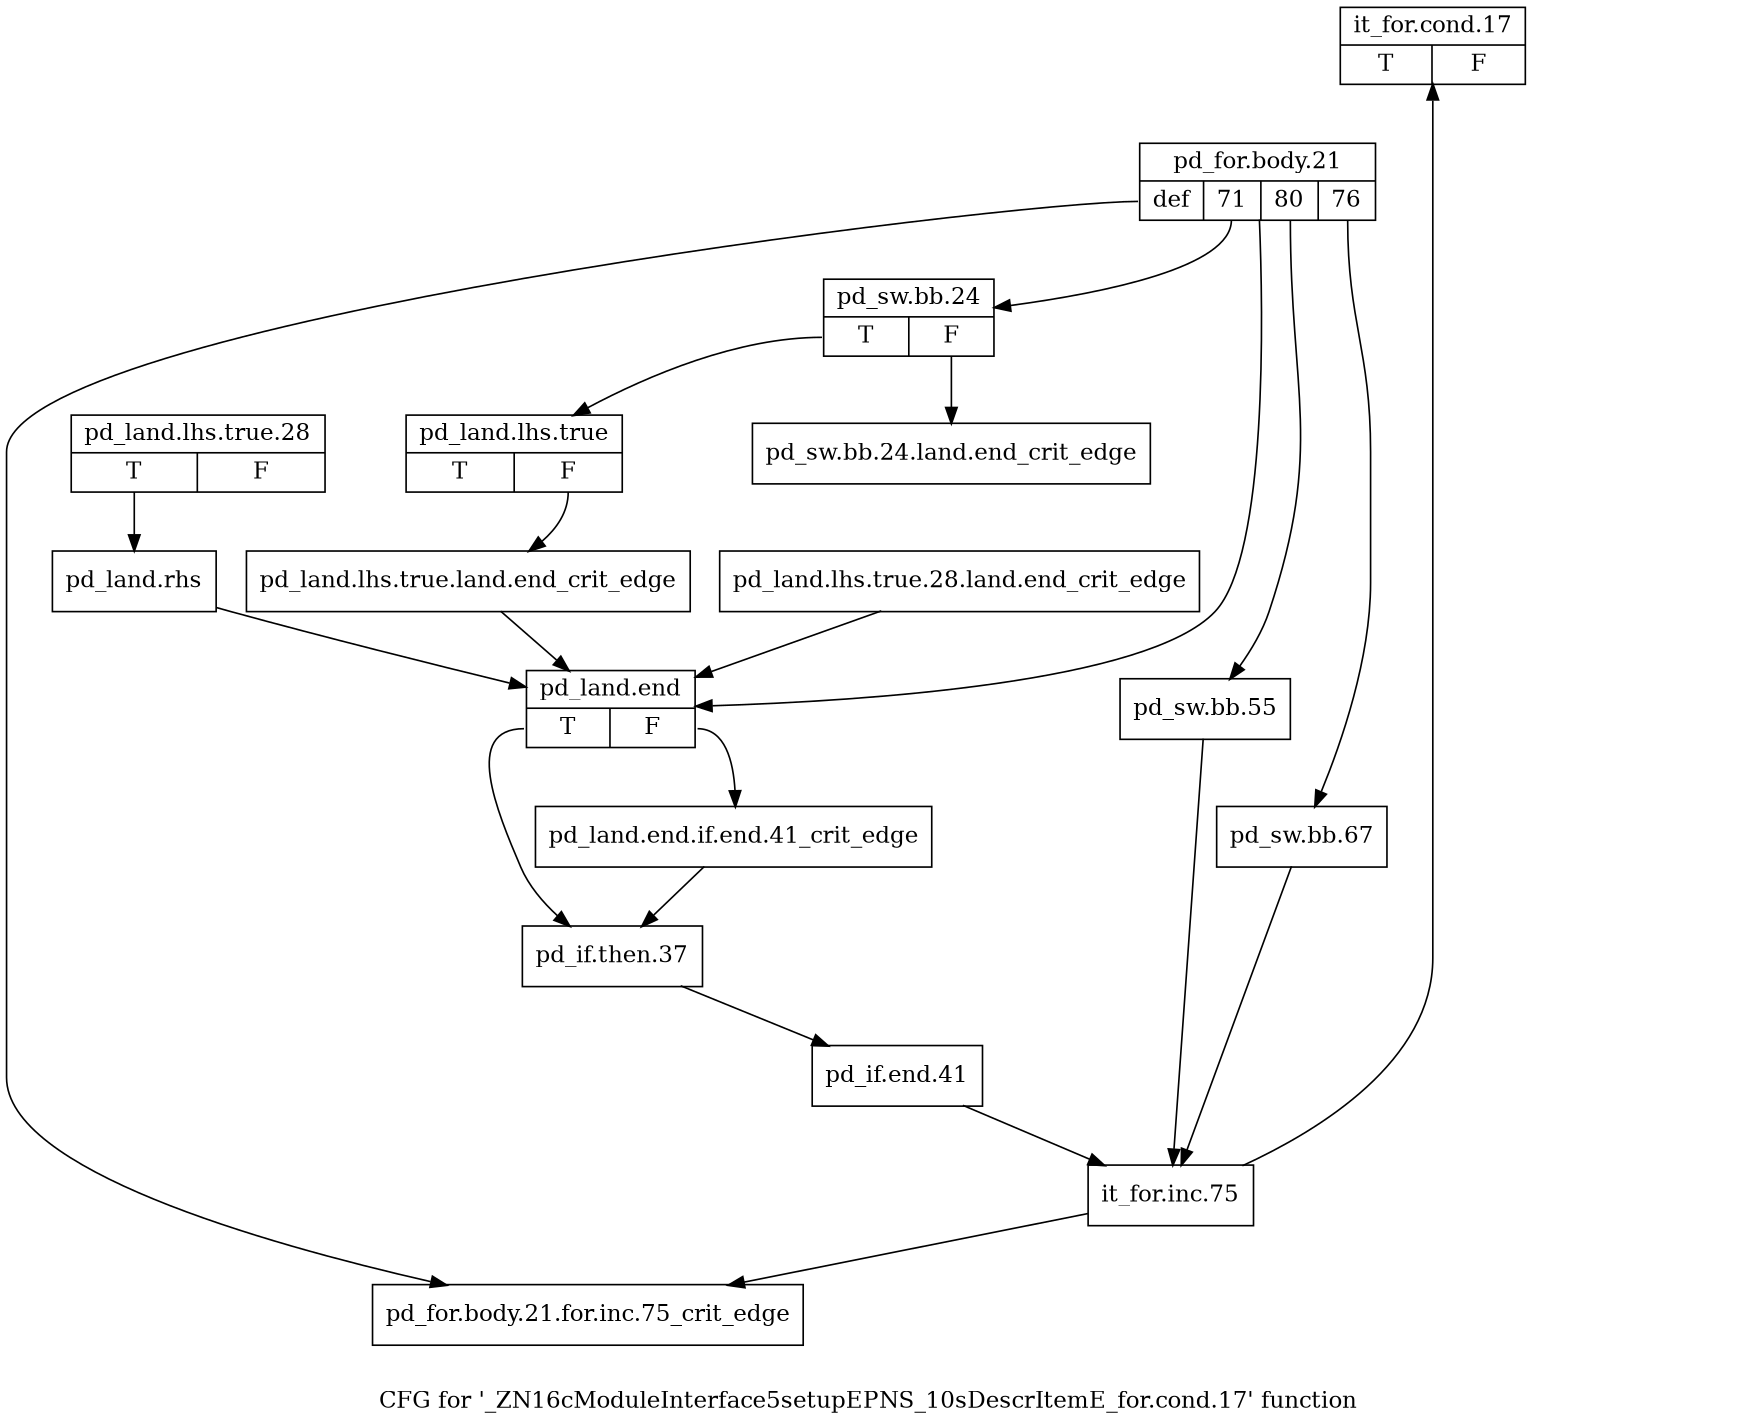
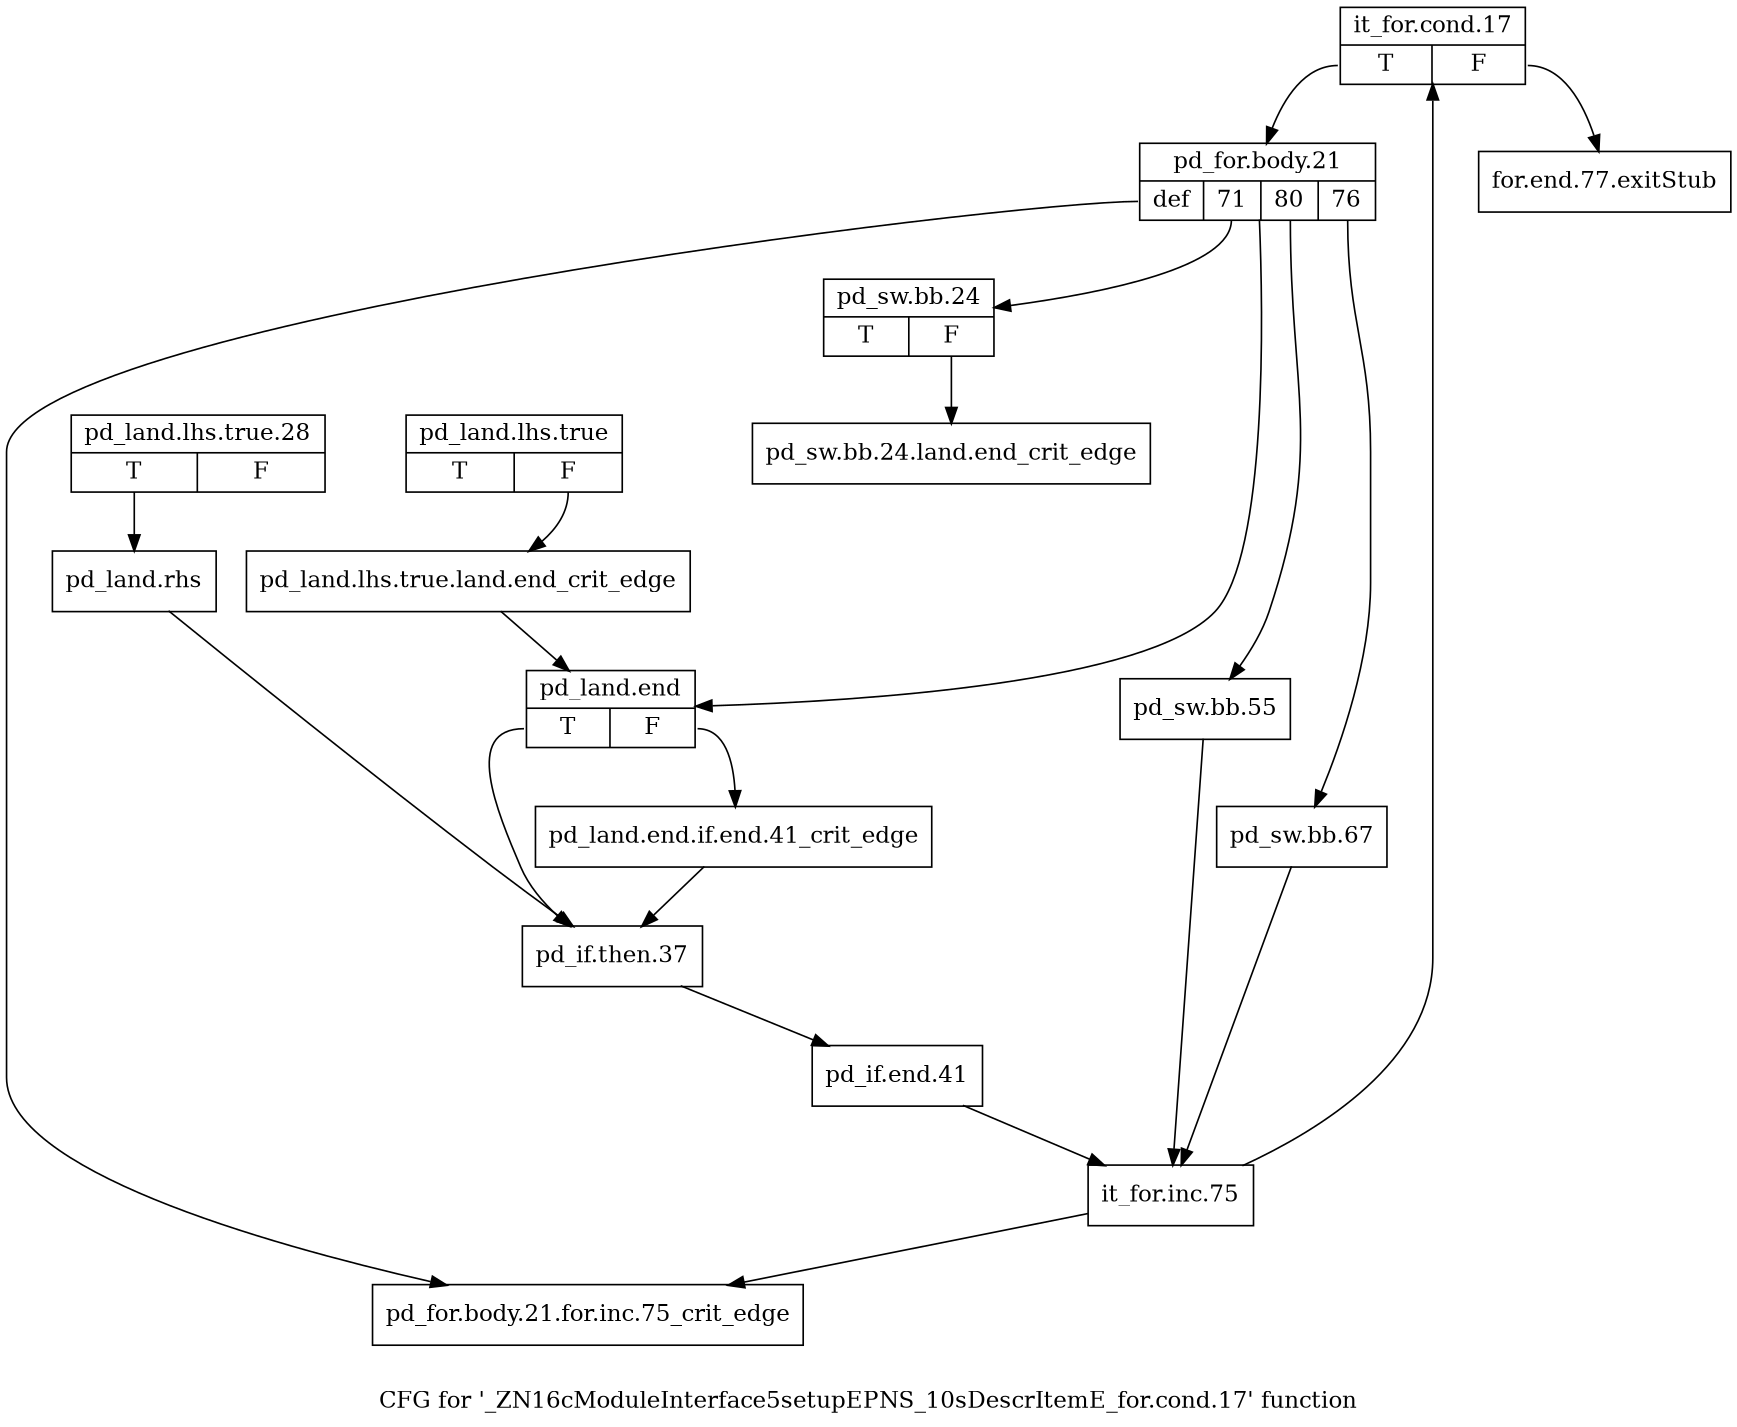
none -> (1296, 87)
none -> (1605, 182)
(701, 359) -> none
(960, 581) -> none
(363, 646) -> (363, 766)
